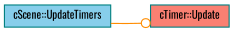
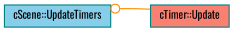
(126, 24) -> (135, 9)
